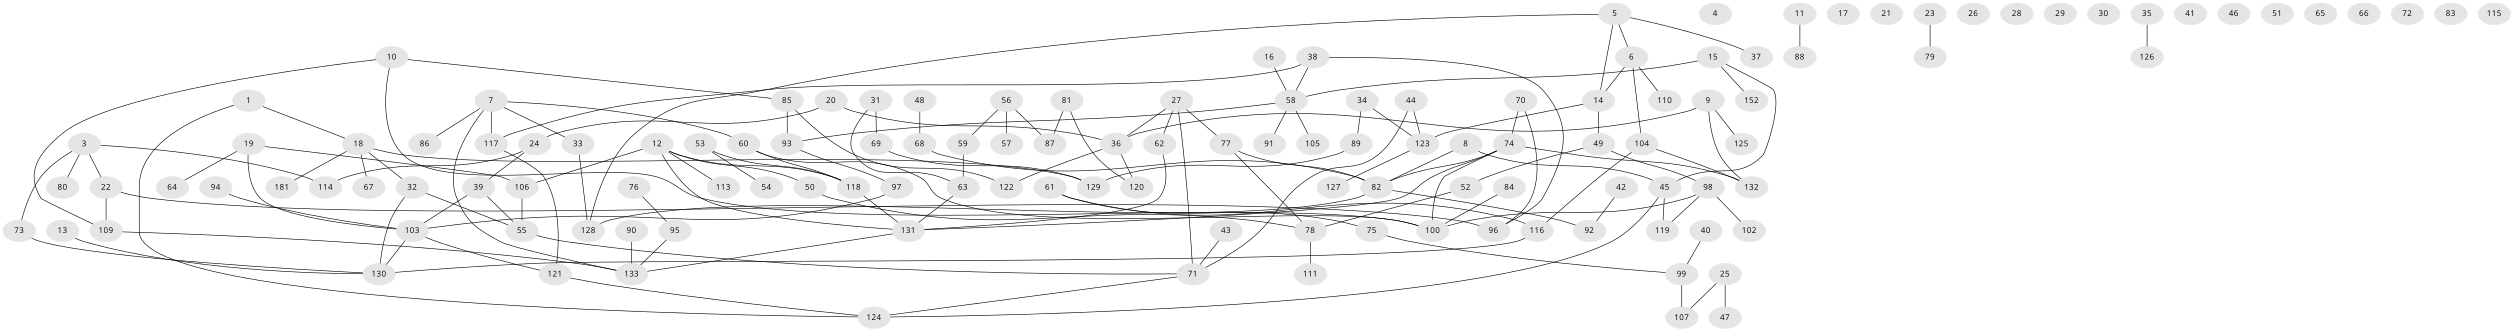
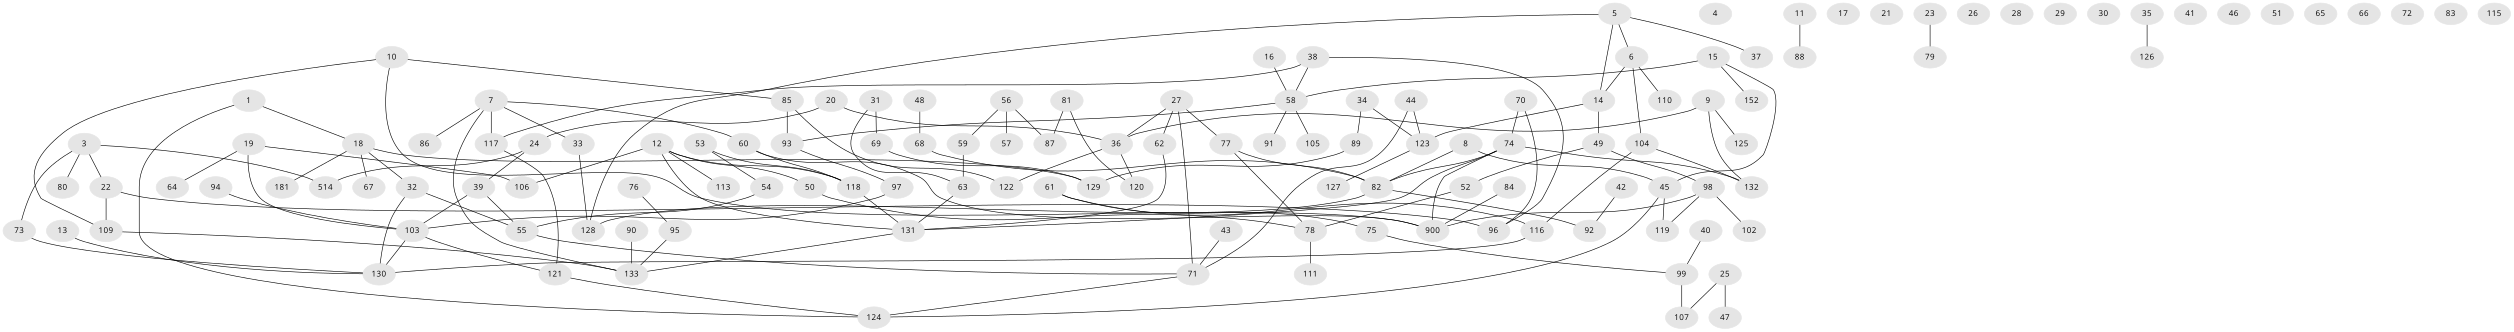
(326, 187) -> (326, 187)
(522, 207) -> (646, 213)
(1433, 231) -> (1433, 231)
